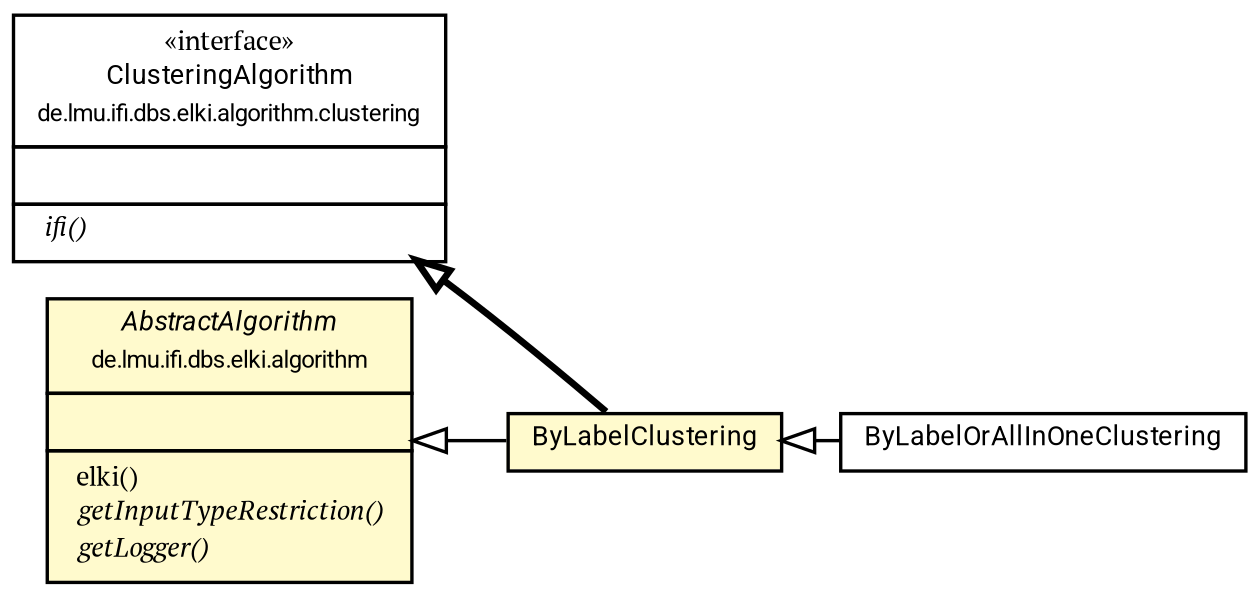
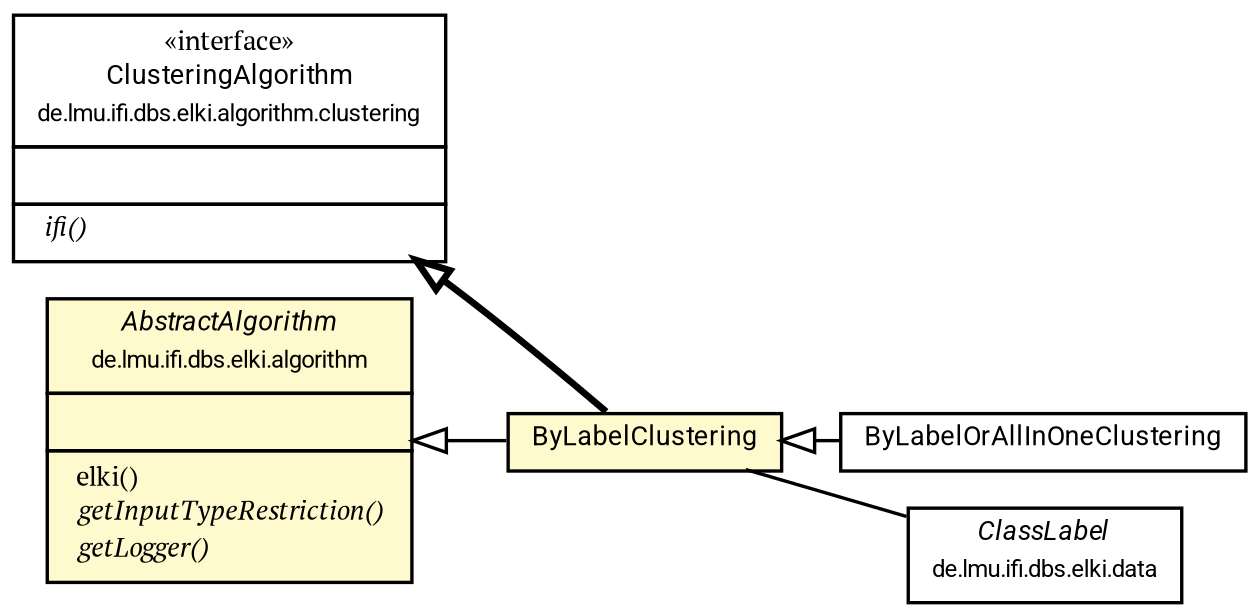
none -> (1043, 555)
